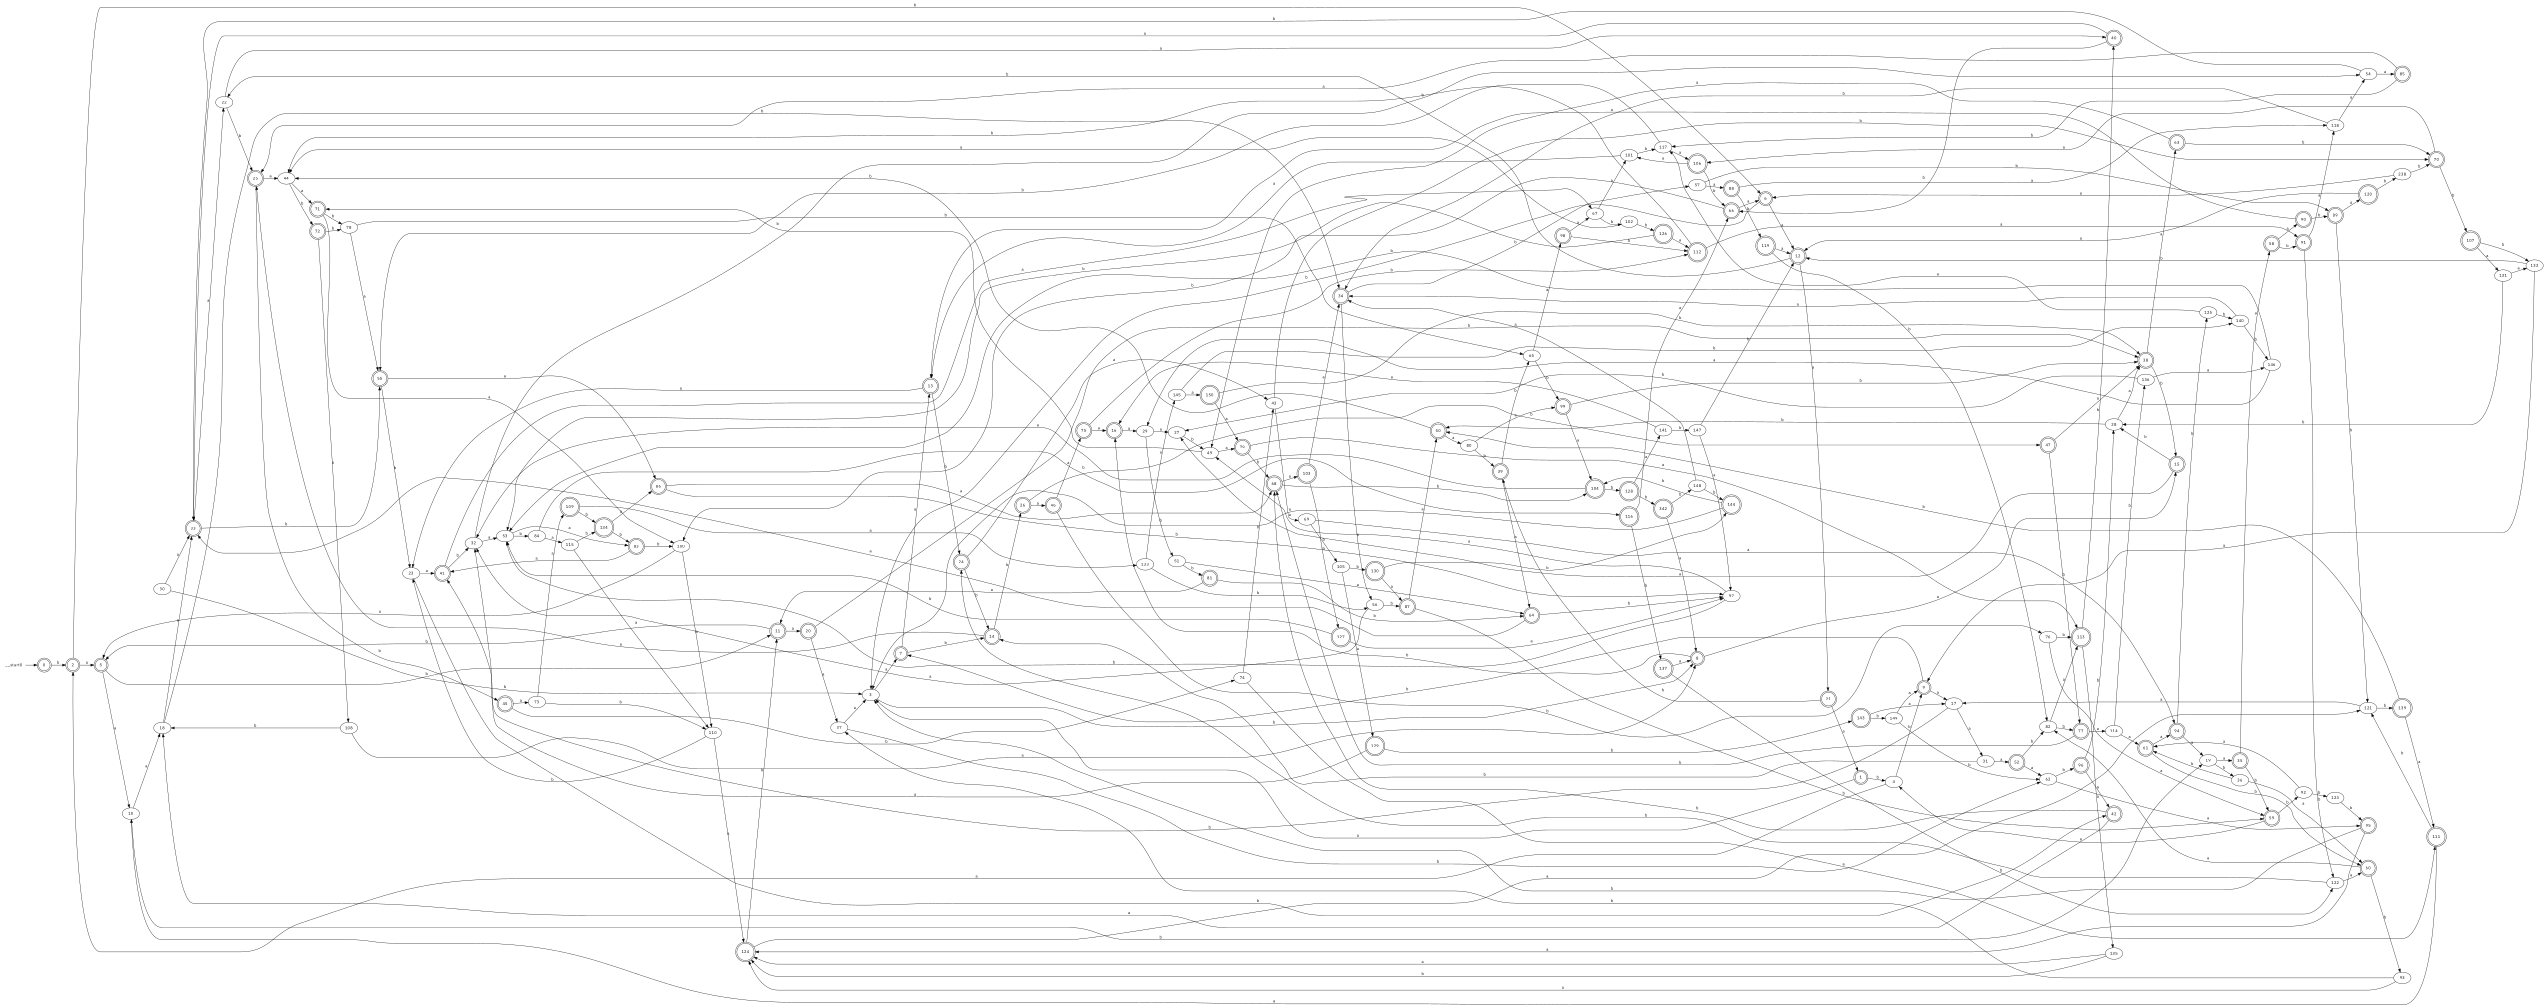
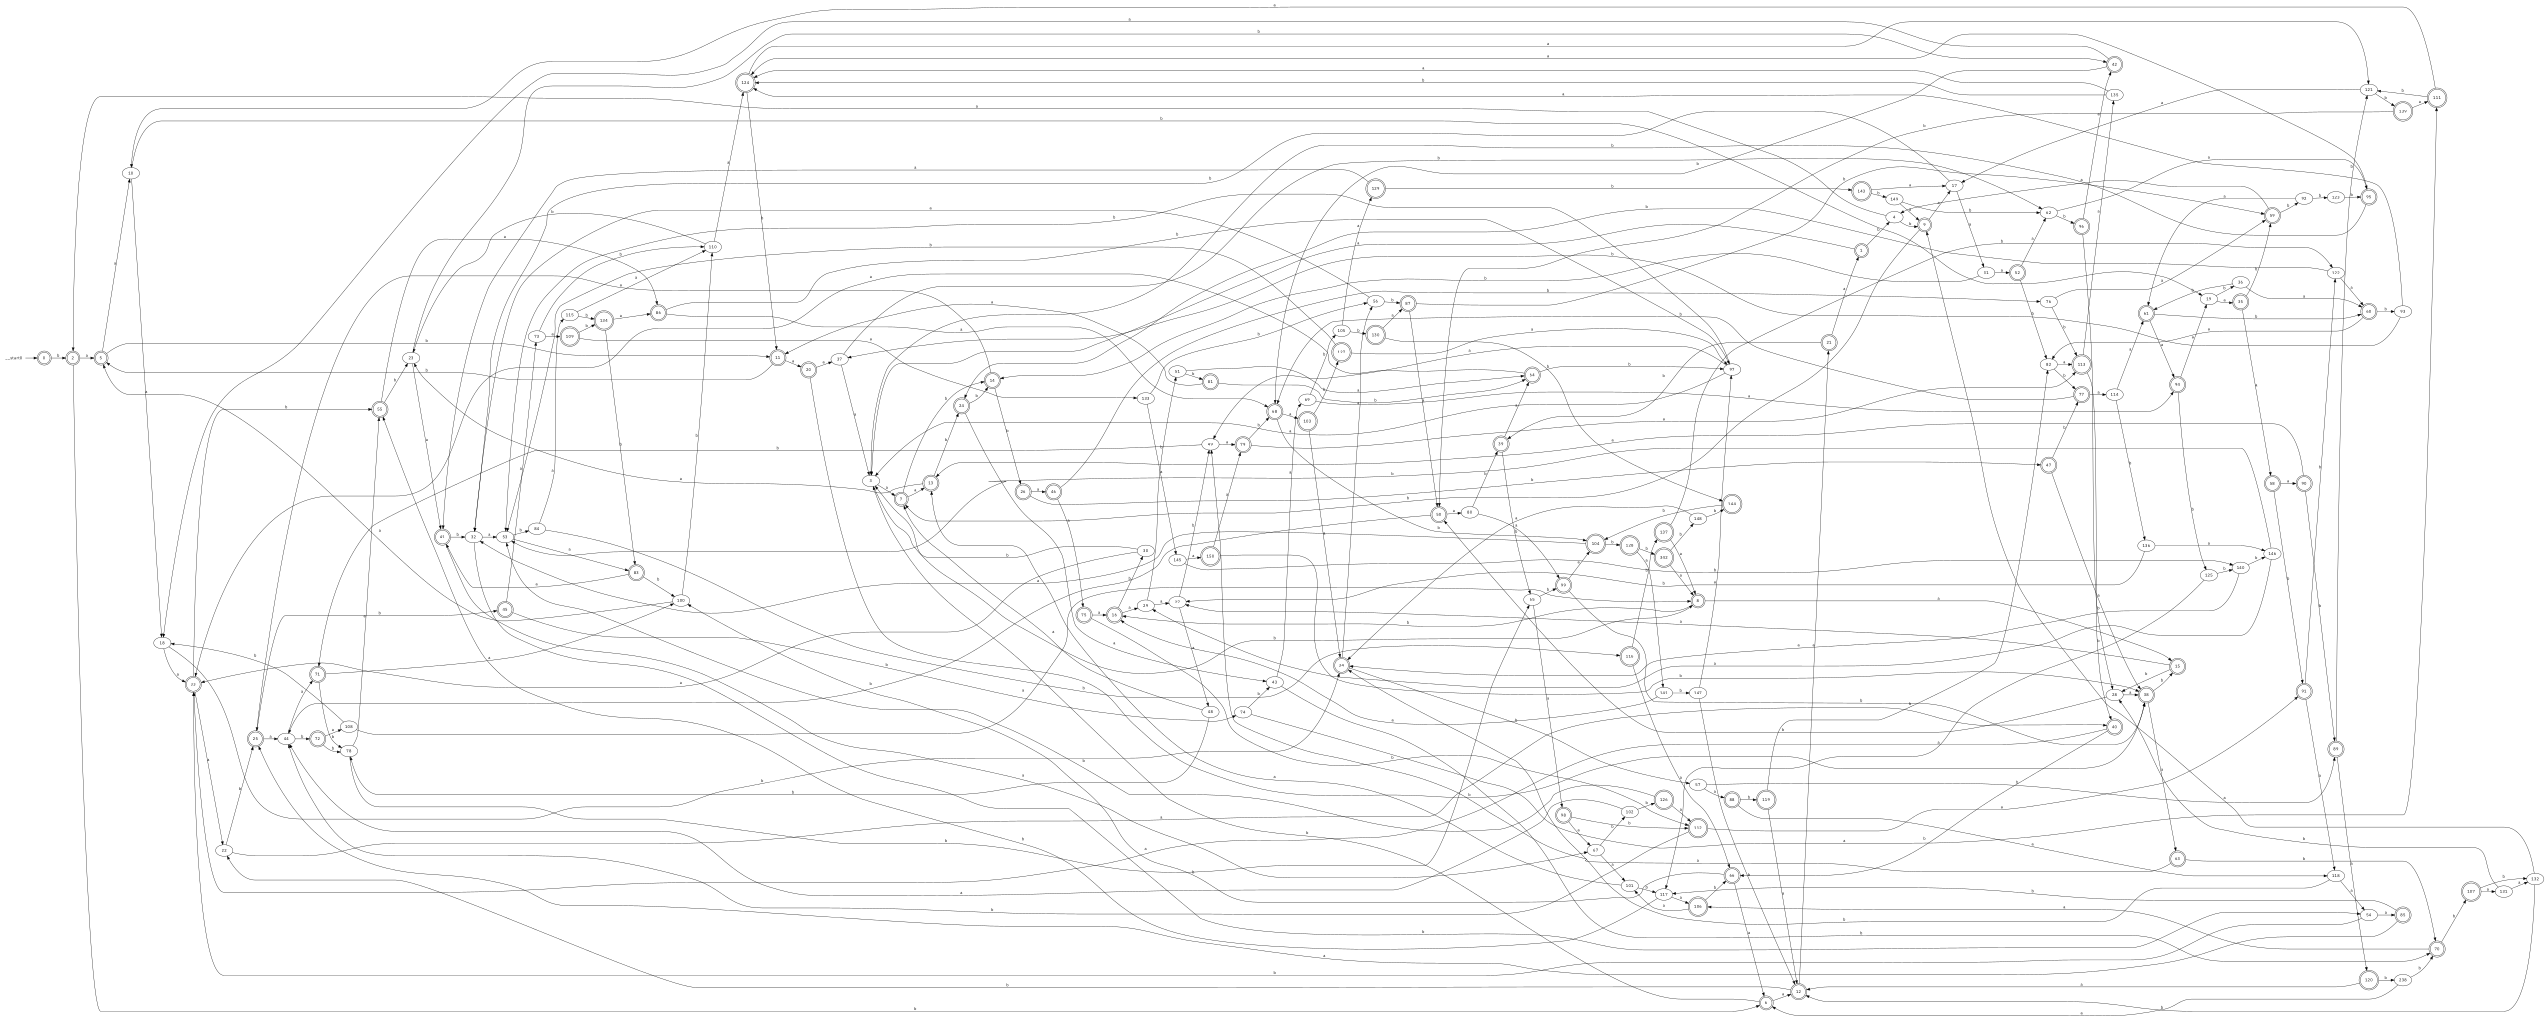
(1243, 525) -> (1318, 435)
none -> (1130, 584)
none -> (1210, 712)
